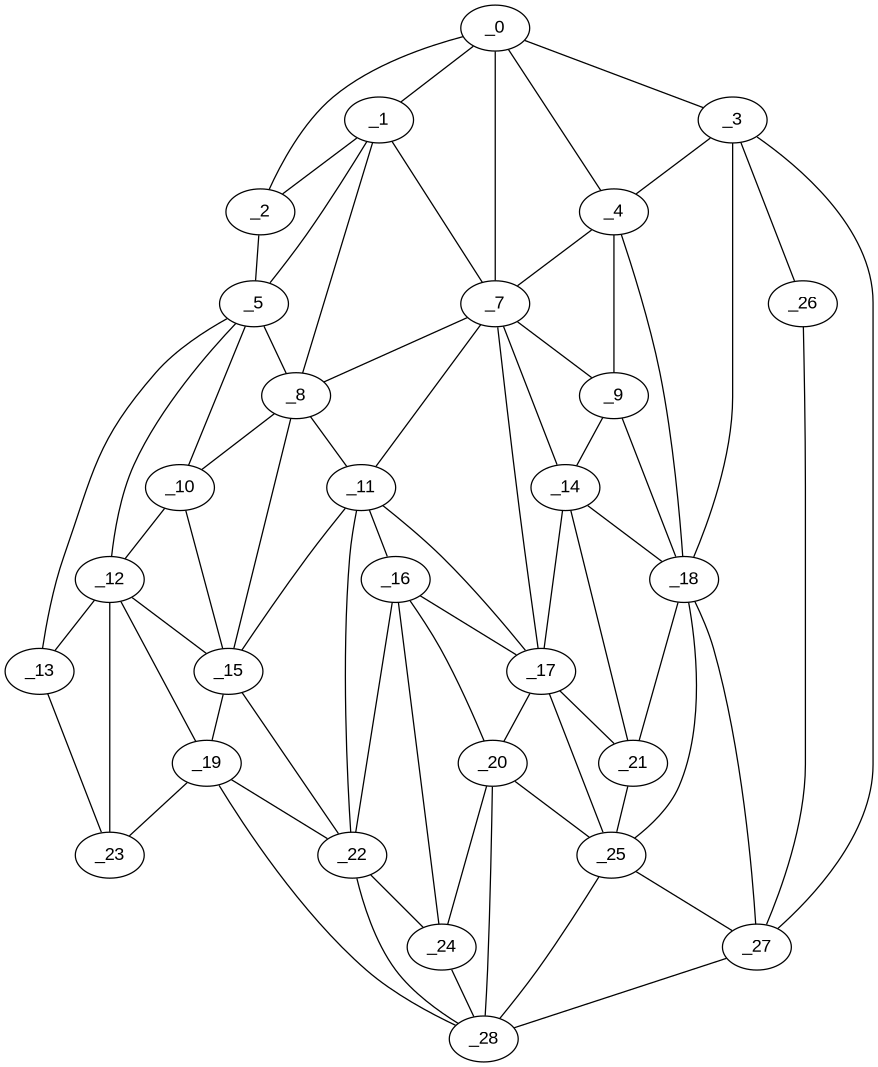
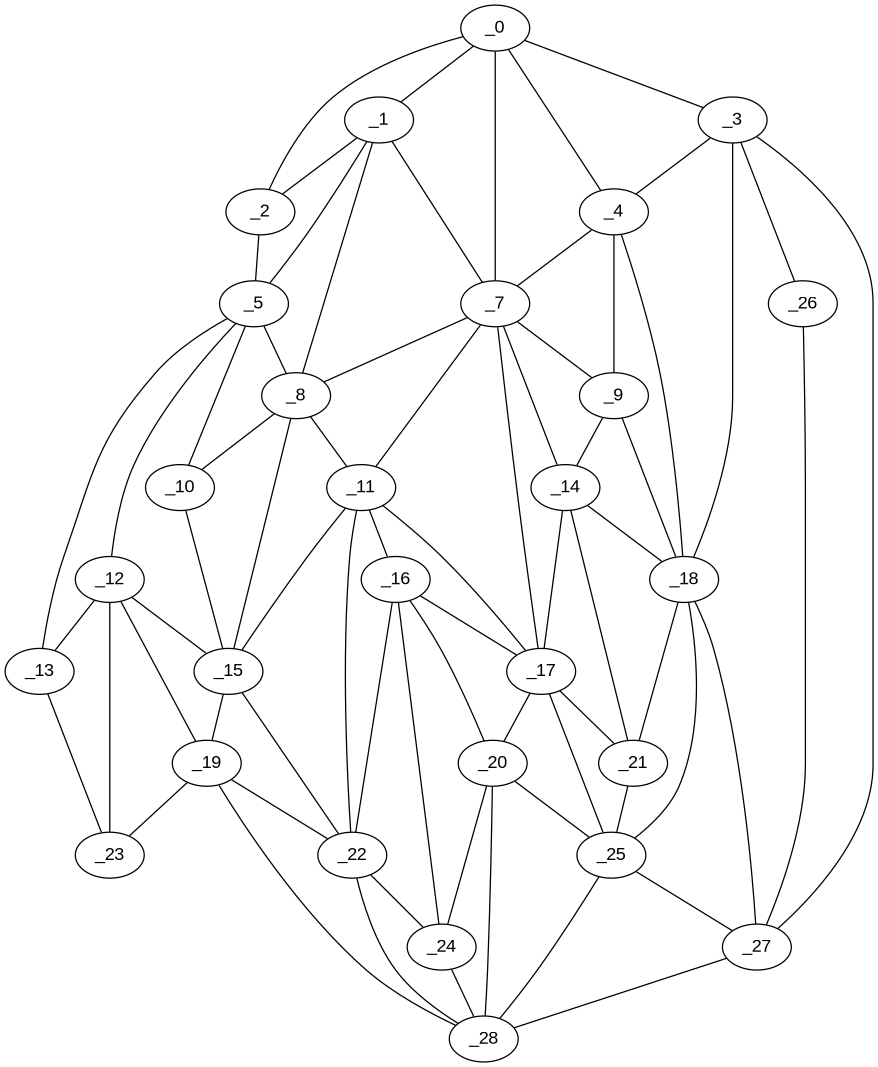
(145, 534) -> none
